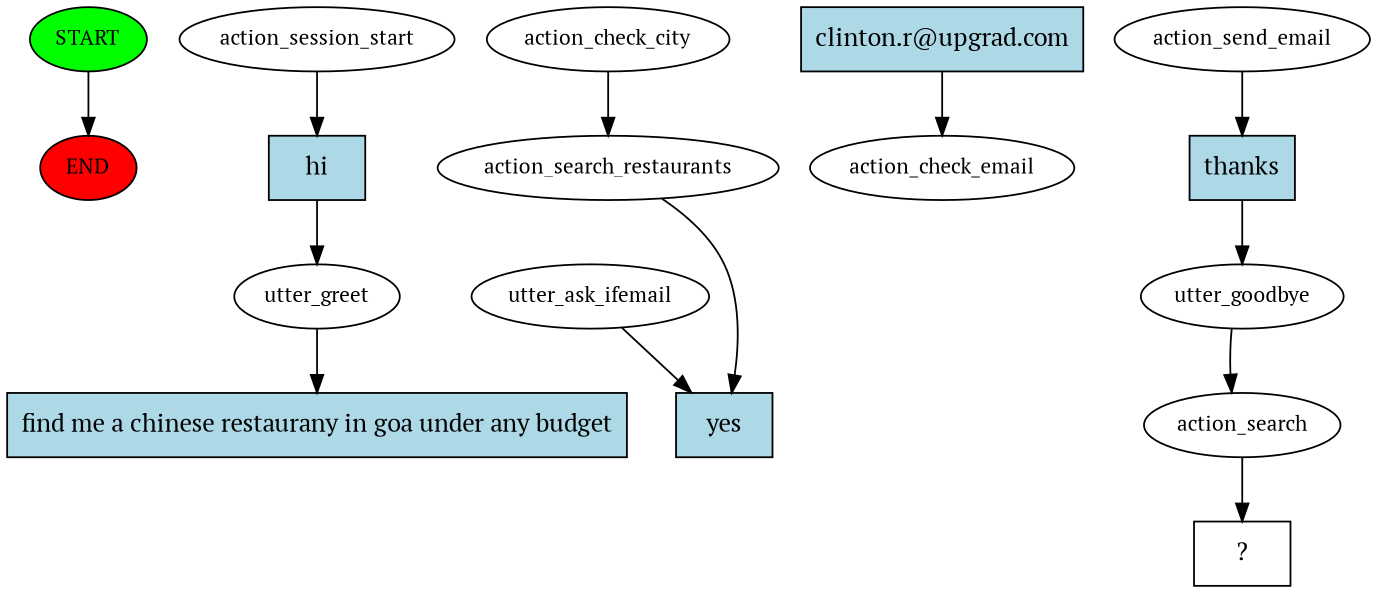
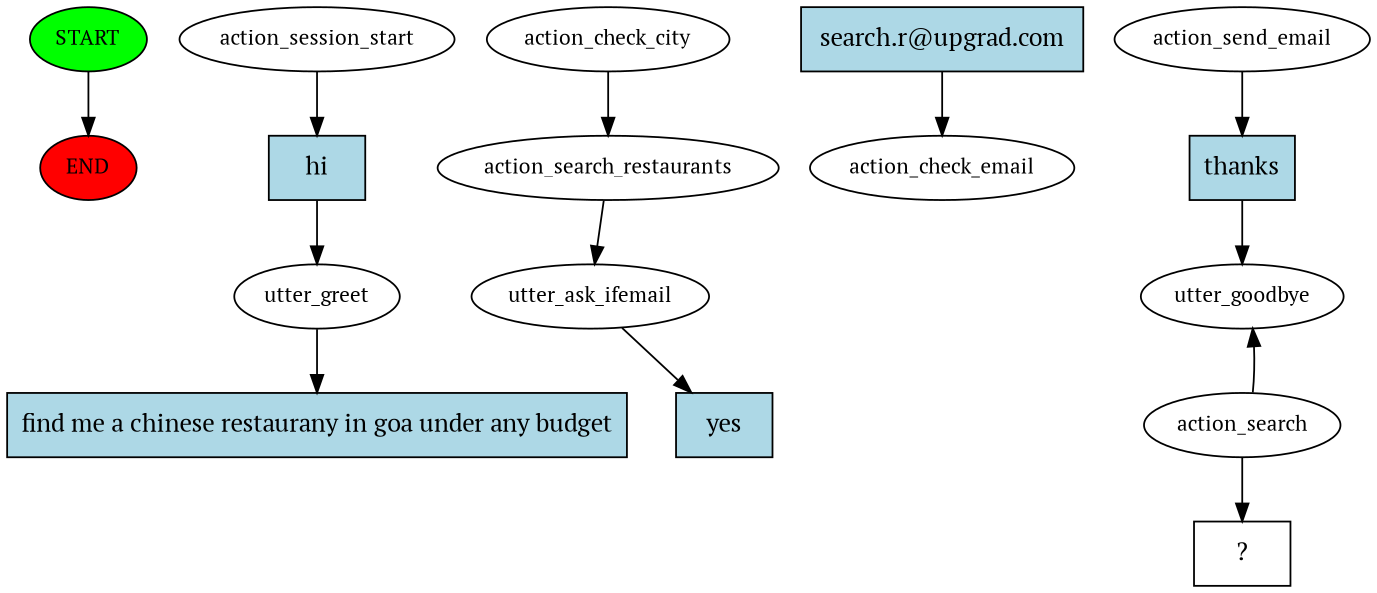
(942, 39) -> (942, 39)
(728, 274) -> (600, 223)
(1230, 351) -> (1254, 369)
